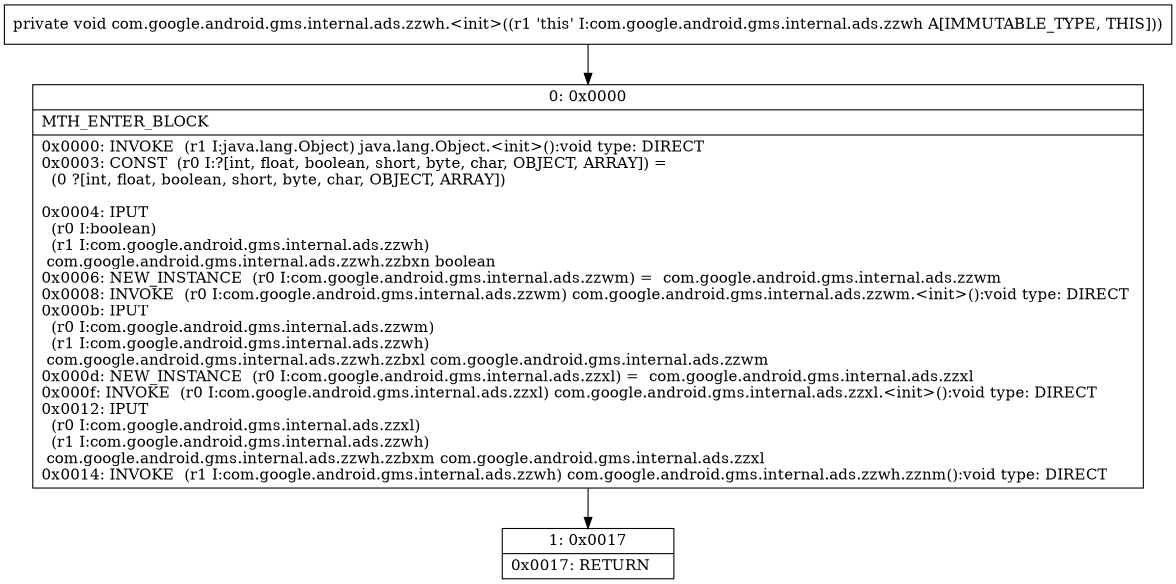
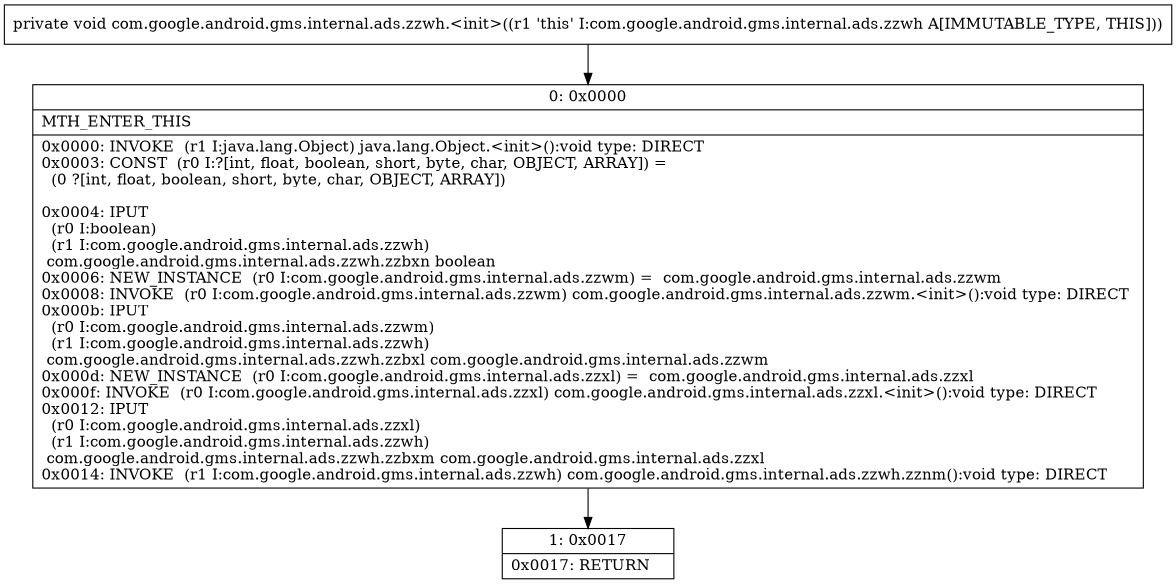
(126, 122) -> (117, 122)
